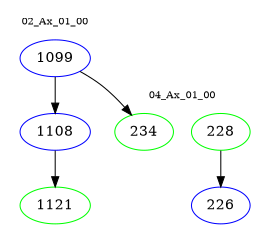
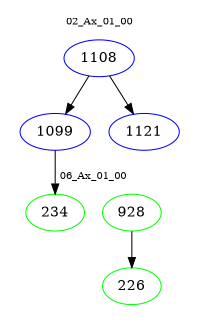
(55, 90) -> (80, 90)
(182, 96) -> (94, 176)
(221, 132) -> (132, 213)
(55, 205) -> (144, 132)
(221, 205) -> (132, 286)
